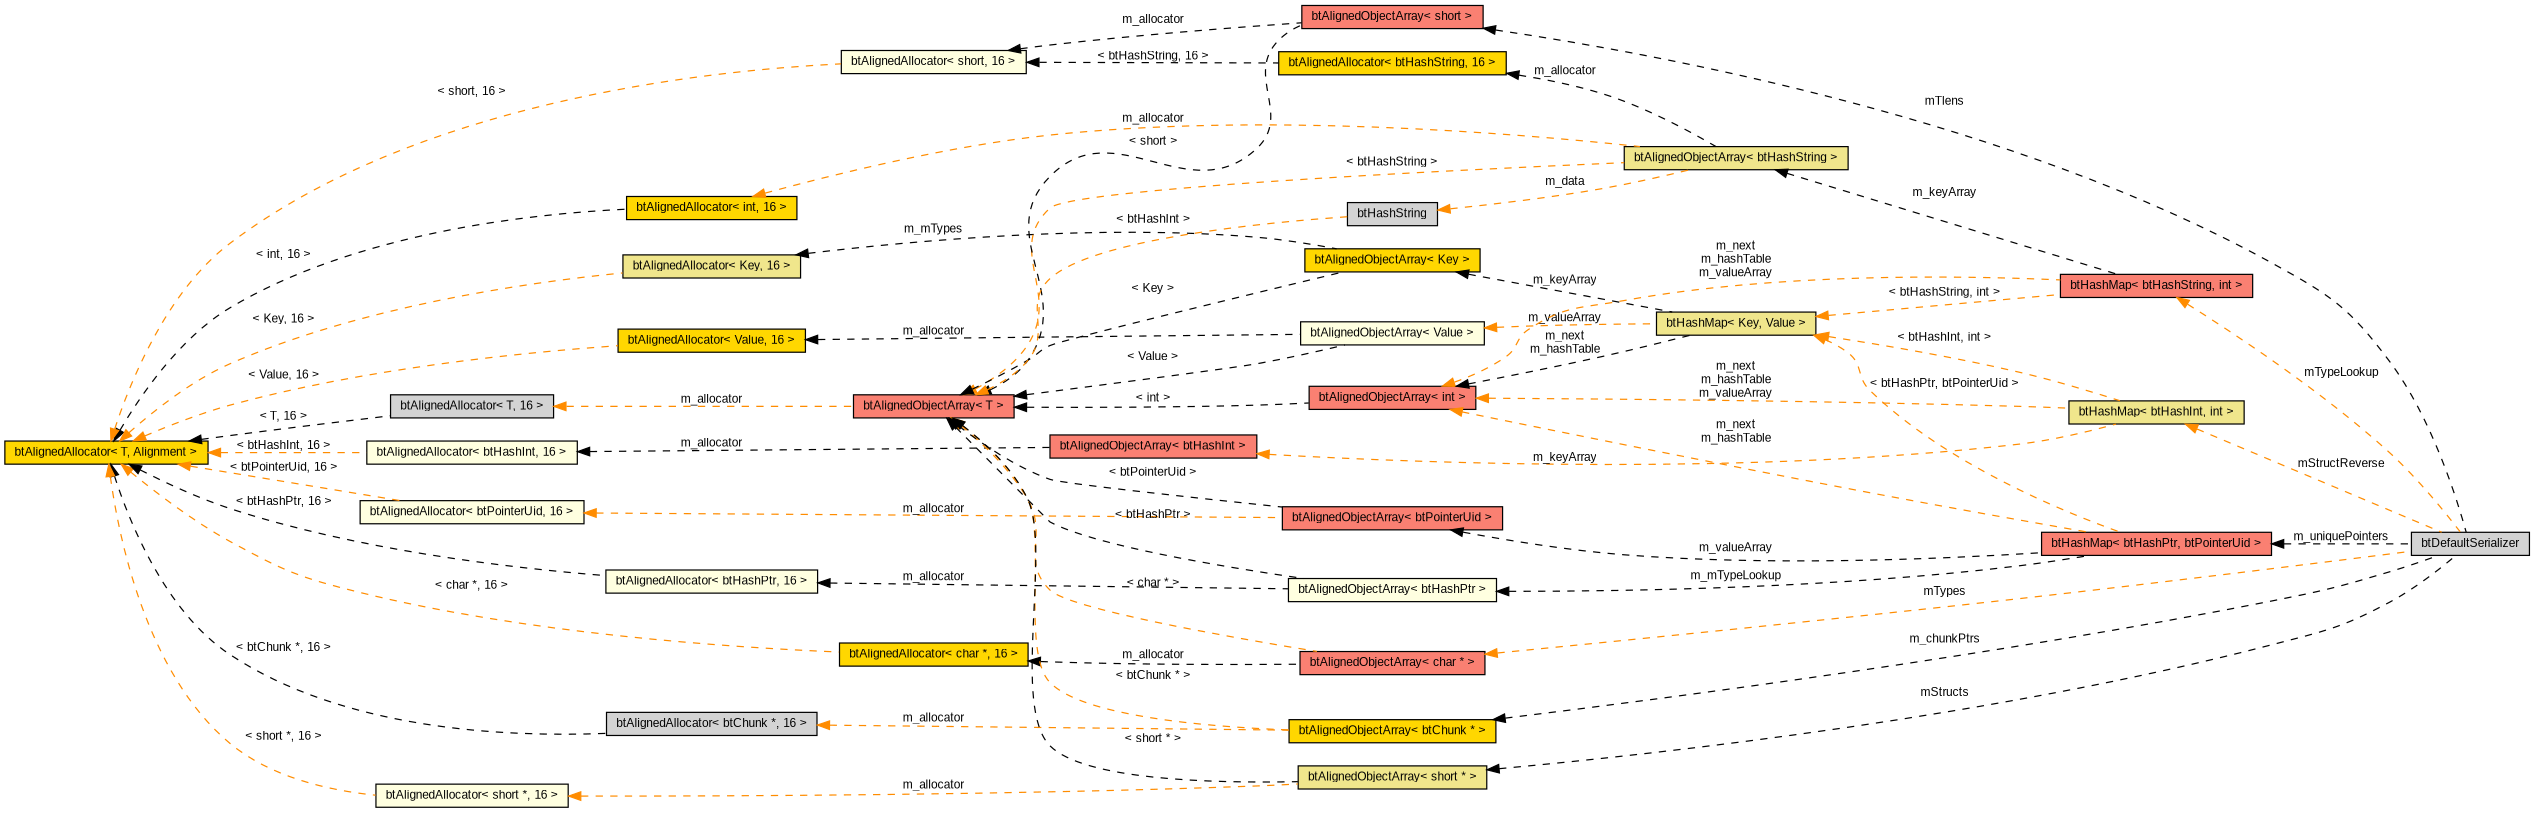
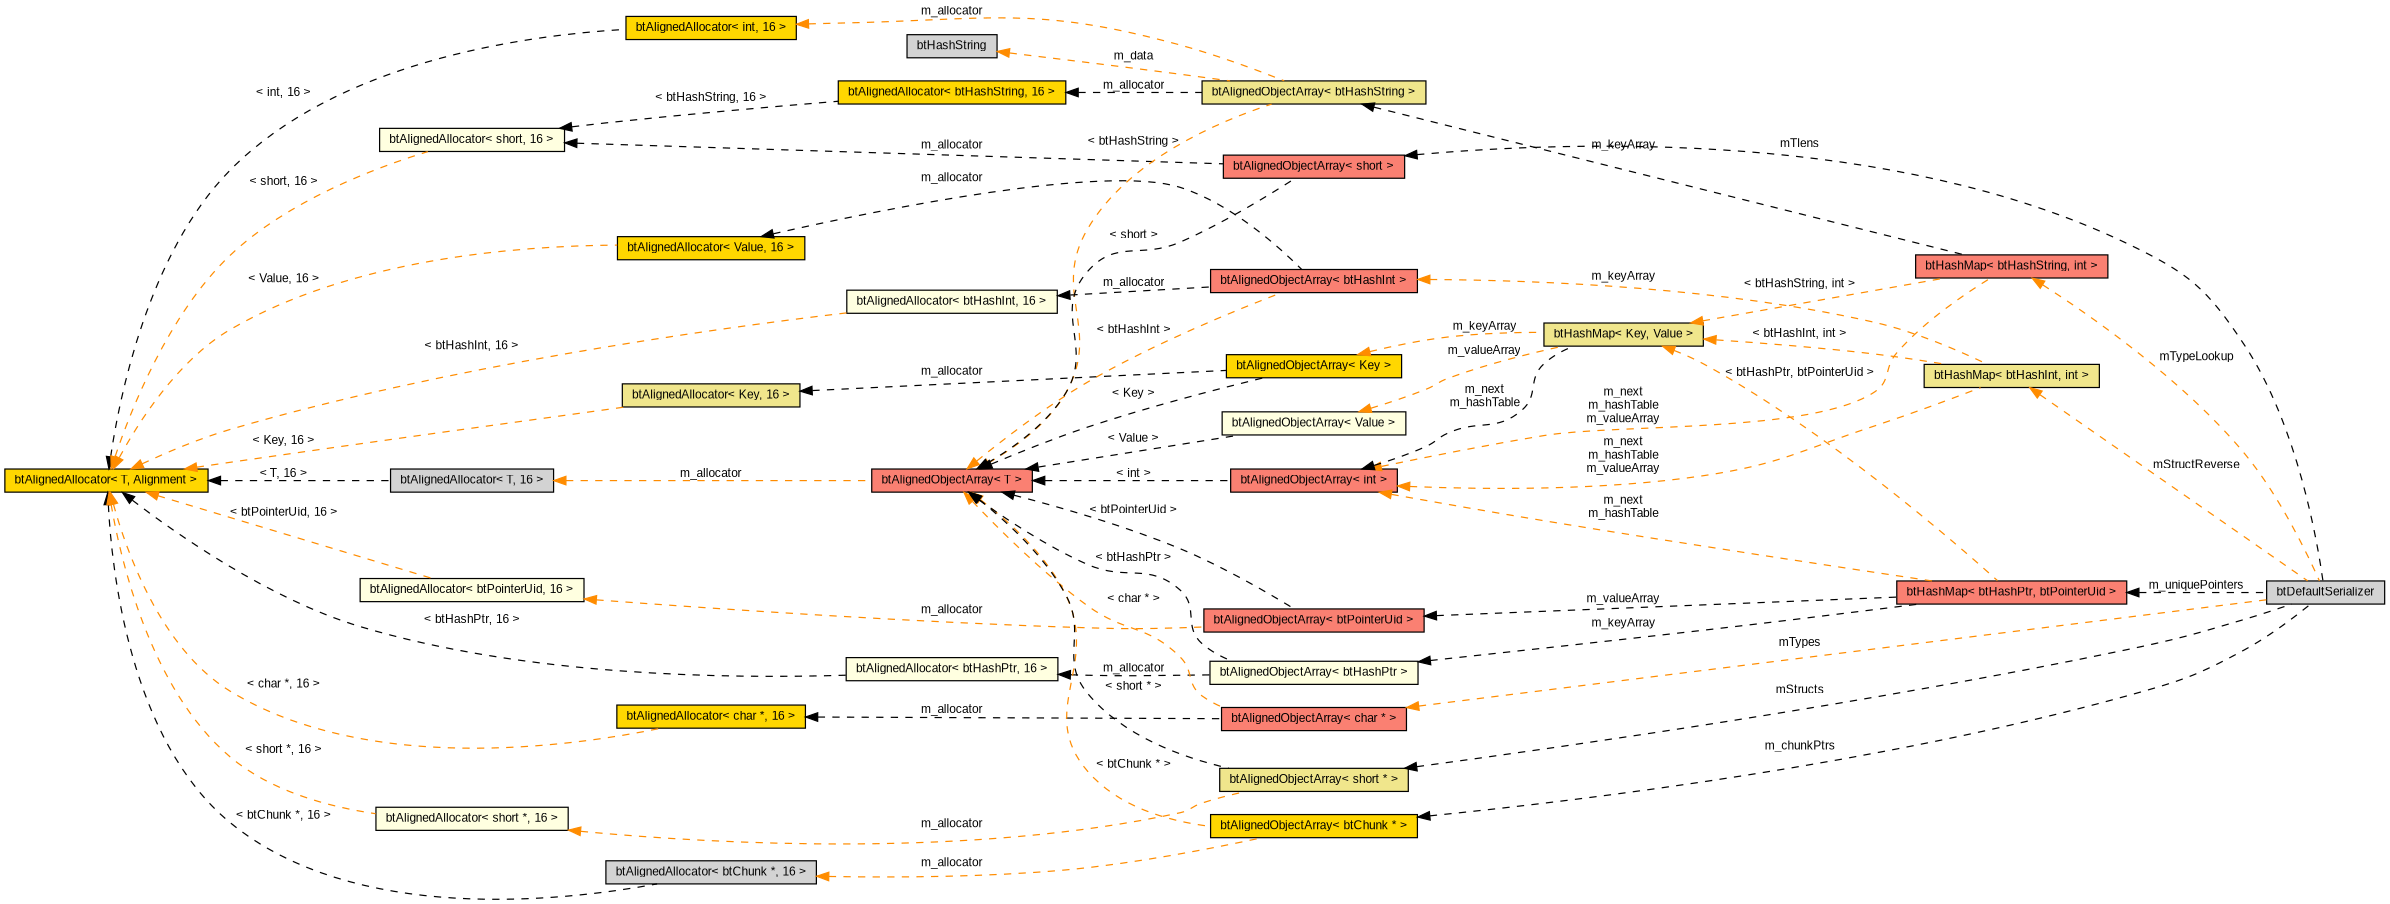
(934, 229) -> (952, 372)
(1127, 247) -> (1122, 363)
(1570, 293) -> (1456, 336)
(1023, 337) -> (1049, 185)
(1736, 576) -> (1624, 624)
